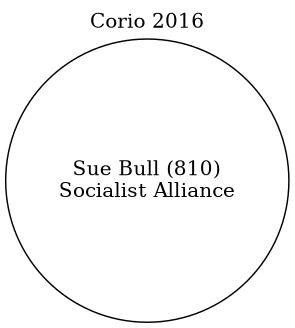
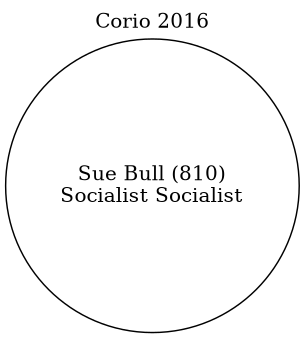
(147, 181) -> (152, 186)
